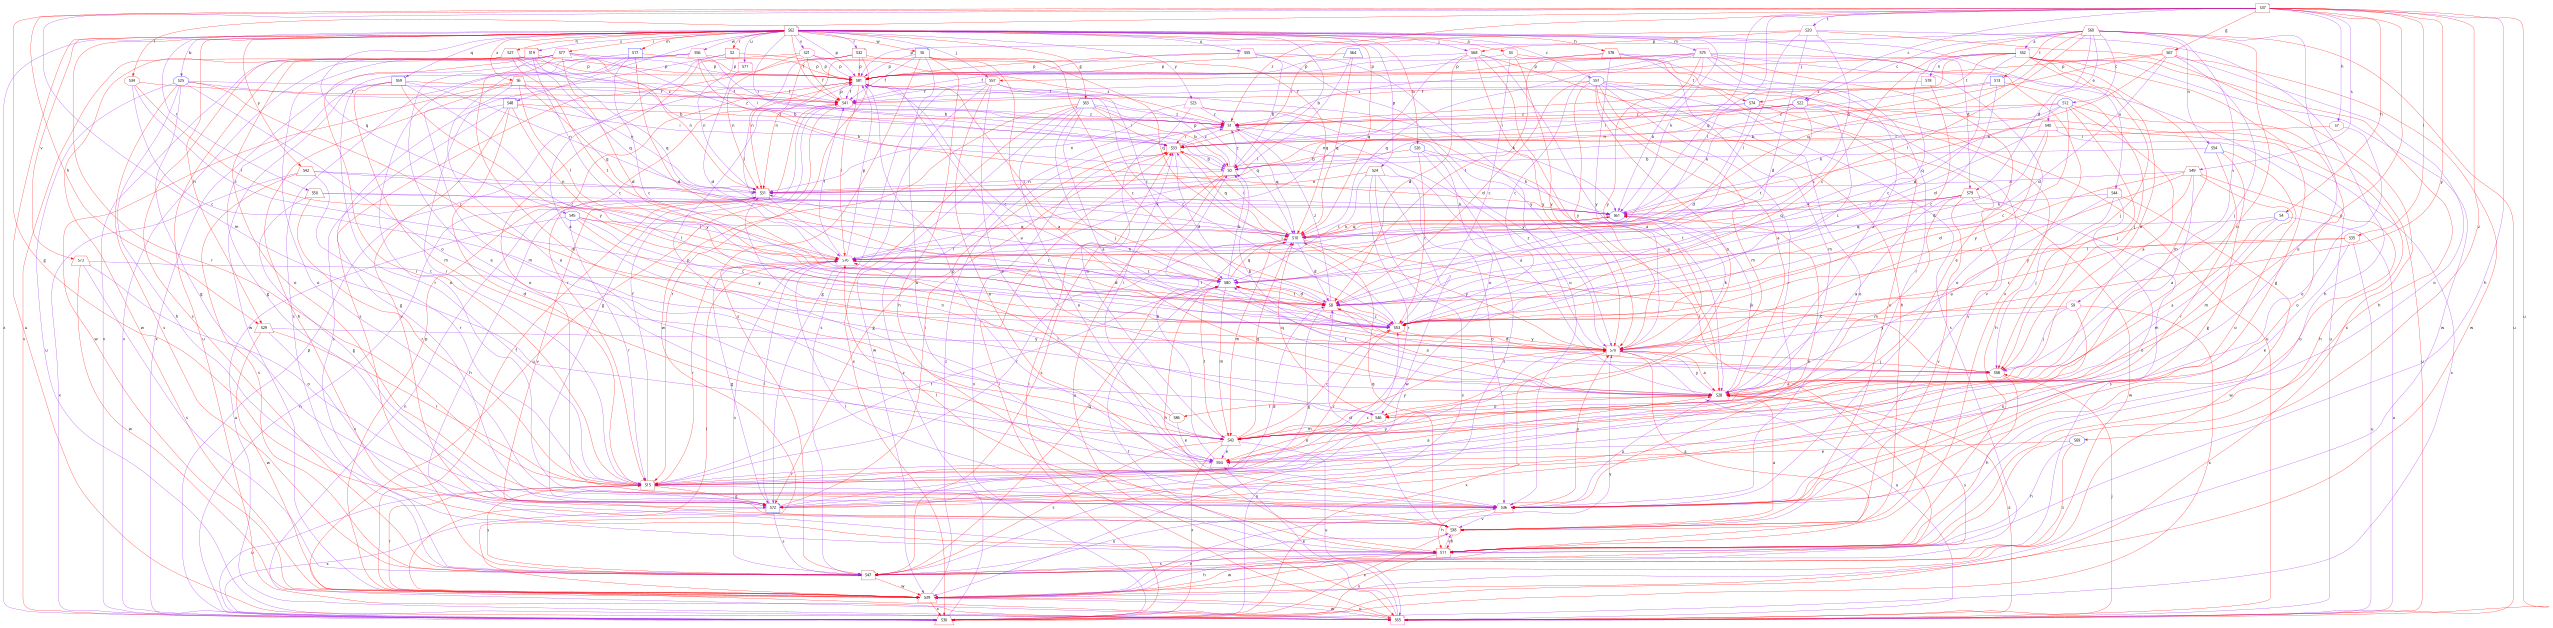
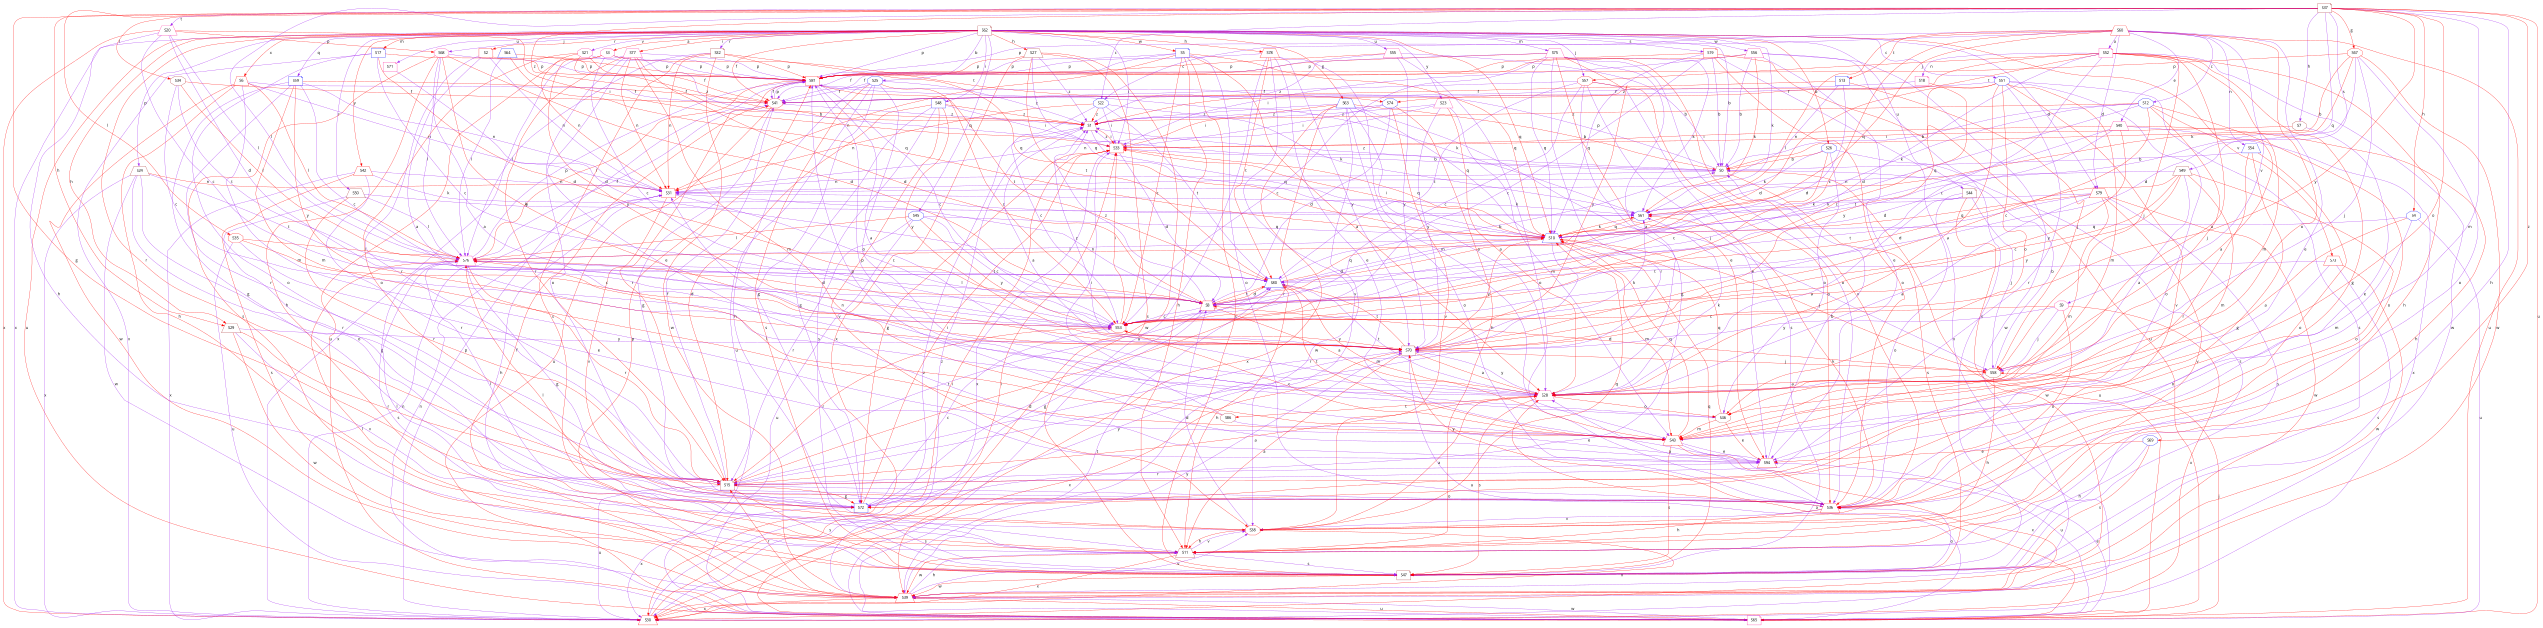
(883, 225) -> none
(1272, 237) -> (1114, 241)
none -> (1378, 374)
(1417, 385) -> none
(1443, 553) -> (1185, 553)
(2419, 607) -> none
